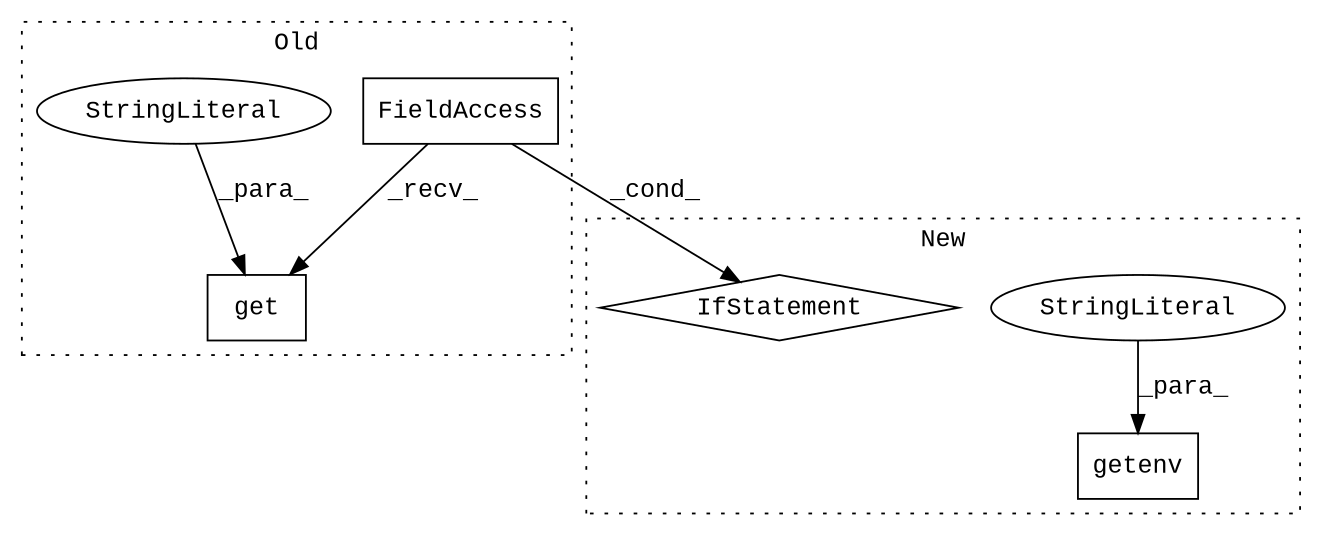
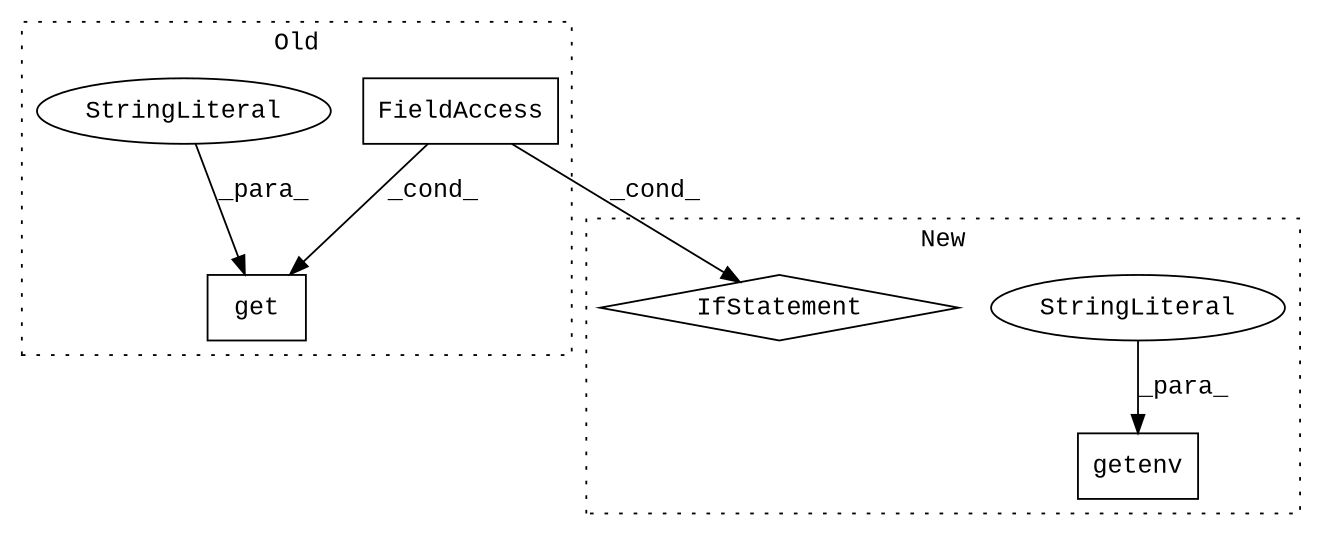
(433, 190) -> (433, 190)
